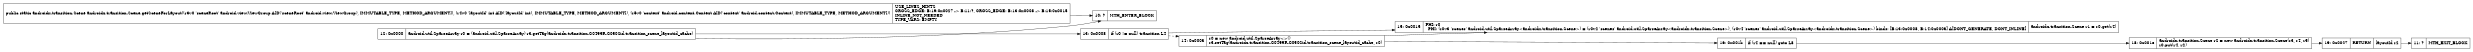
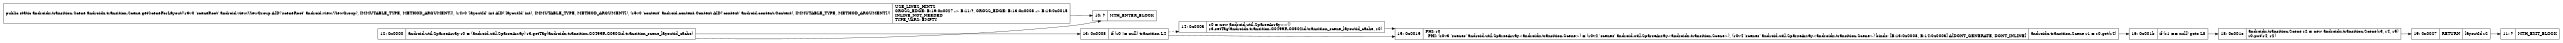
(1550, 42) -> (2122, 34)
(1771, 43) -> (2183, 34)
